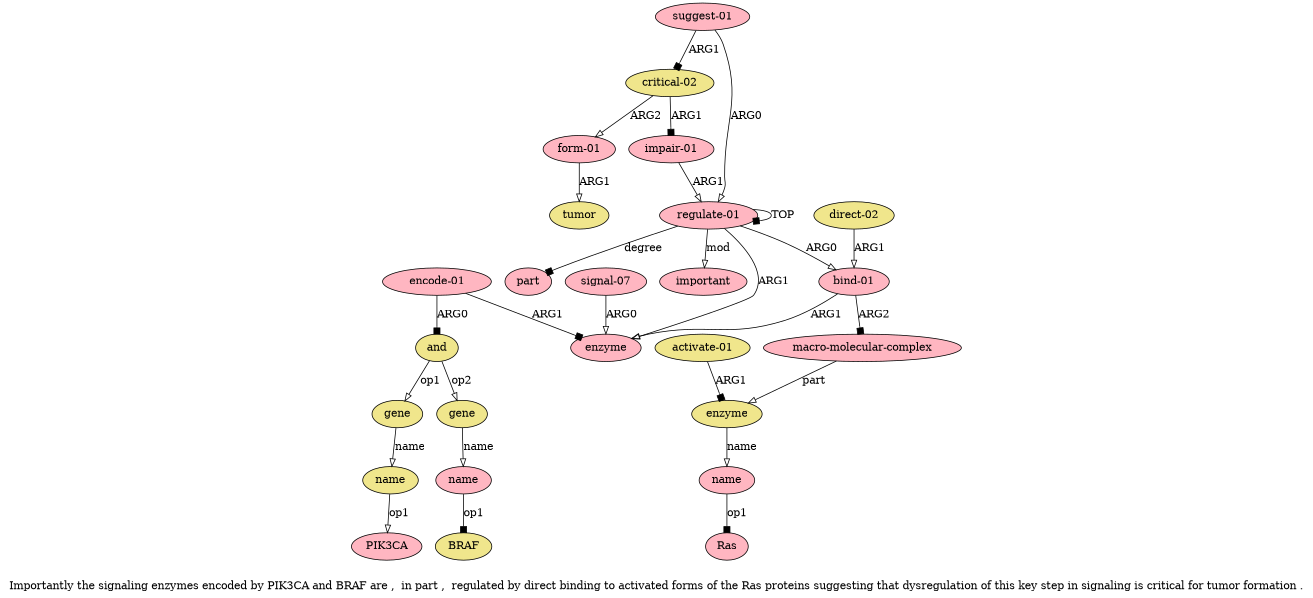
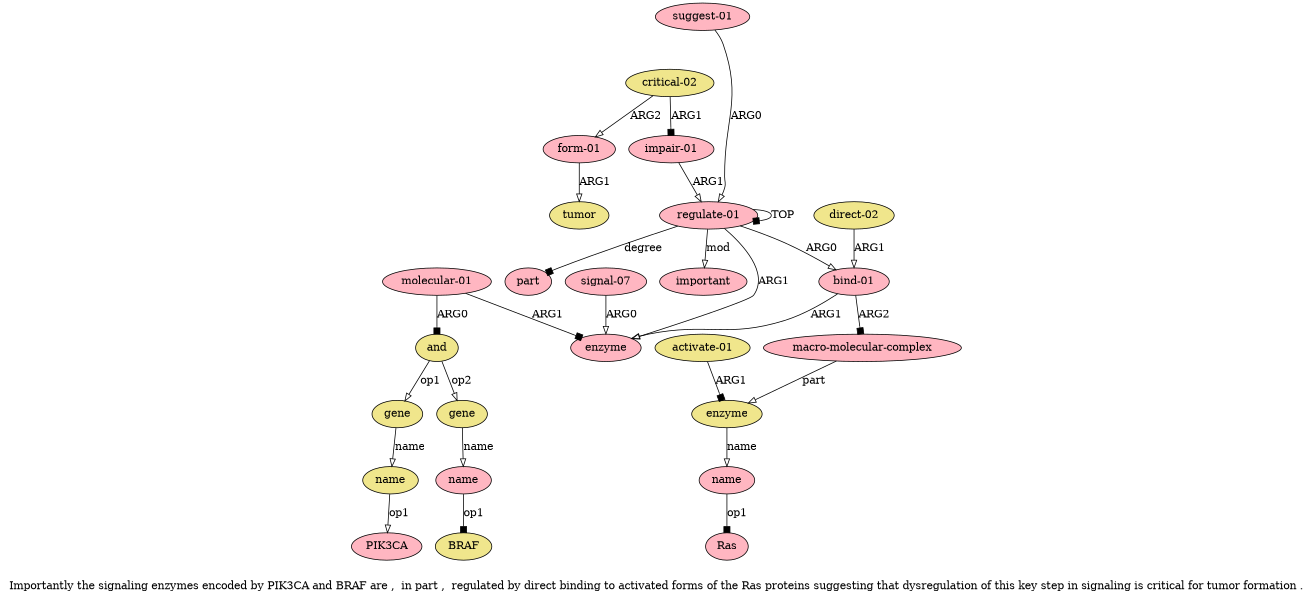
(688, 46) -> none
(437, 282) -> (437, 282)
